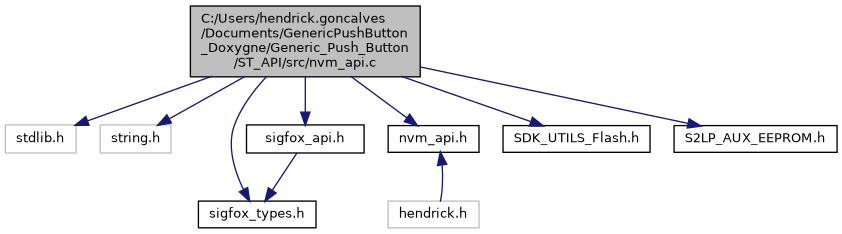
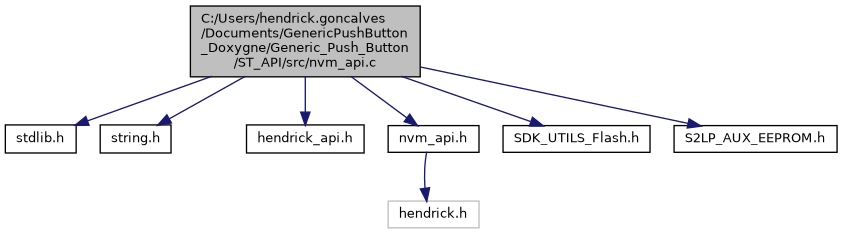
(41, 139) -> (41, 139)
(136, 139) -> (136, 139)
(305, 139) -> (305, 139)
(442, 183) -> (425, 170)
(257, 214) -> none
